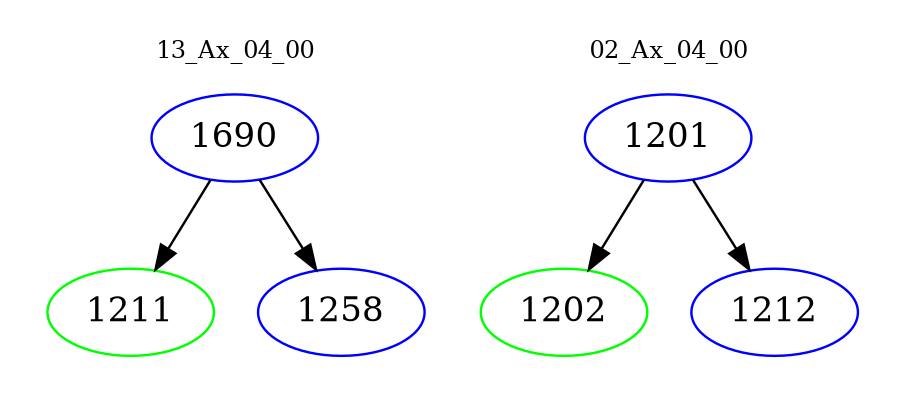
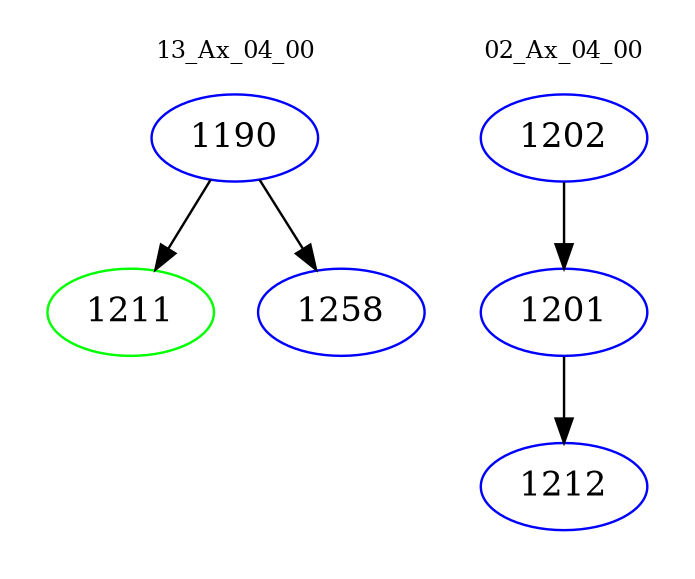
(235, 138) -> (235, 138)
(623, 214) -> (564, 213)
(564, 312) -> (564, 138)
